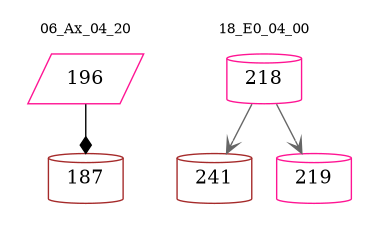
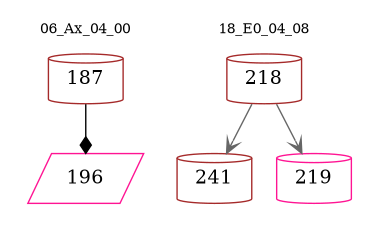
(86, 30) -> (86, 30)
(264, 30) -> (264, 30)
(264, 79) -> (264, 79)
(86, 120) -> (86, 120)
